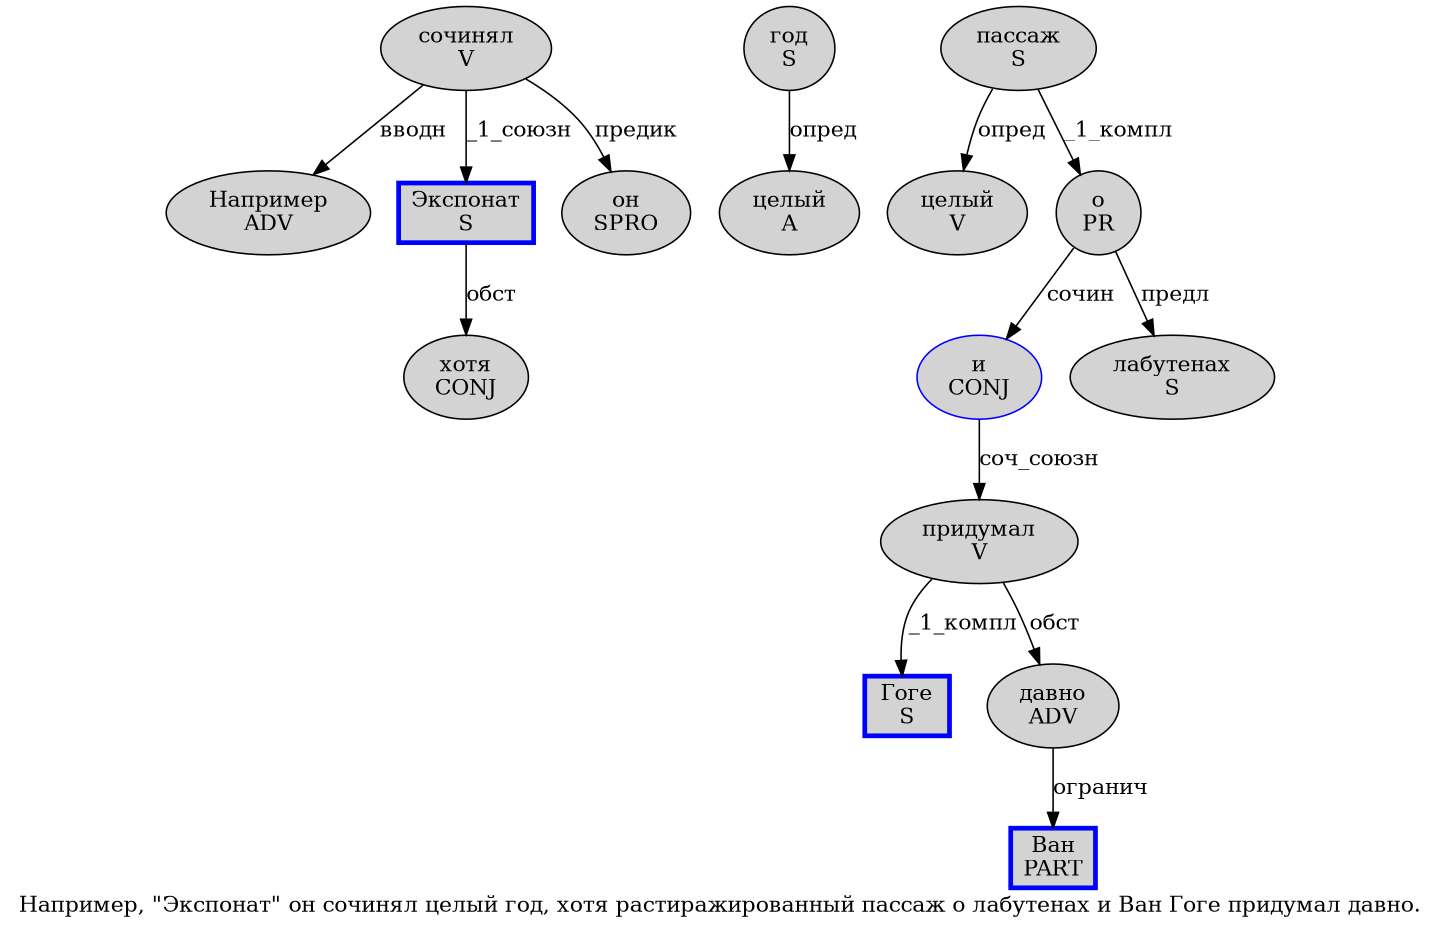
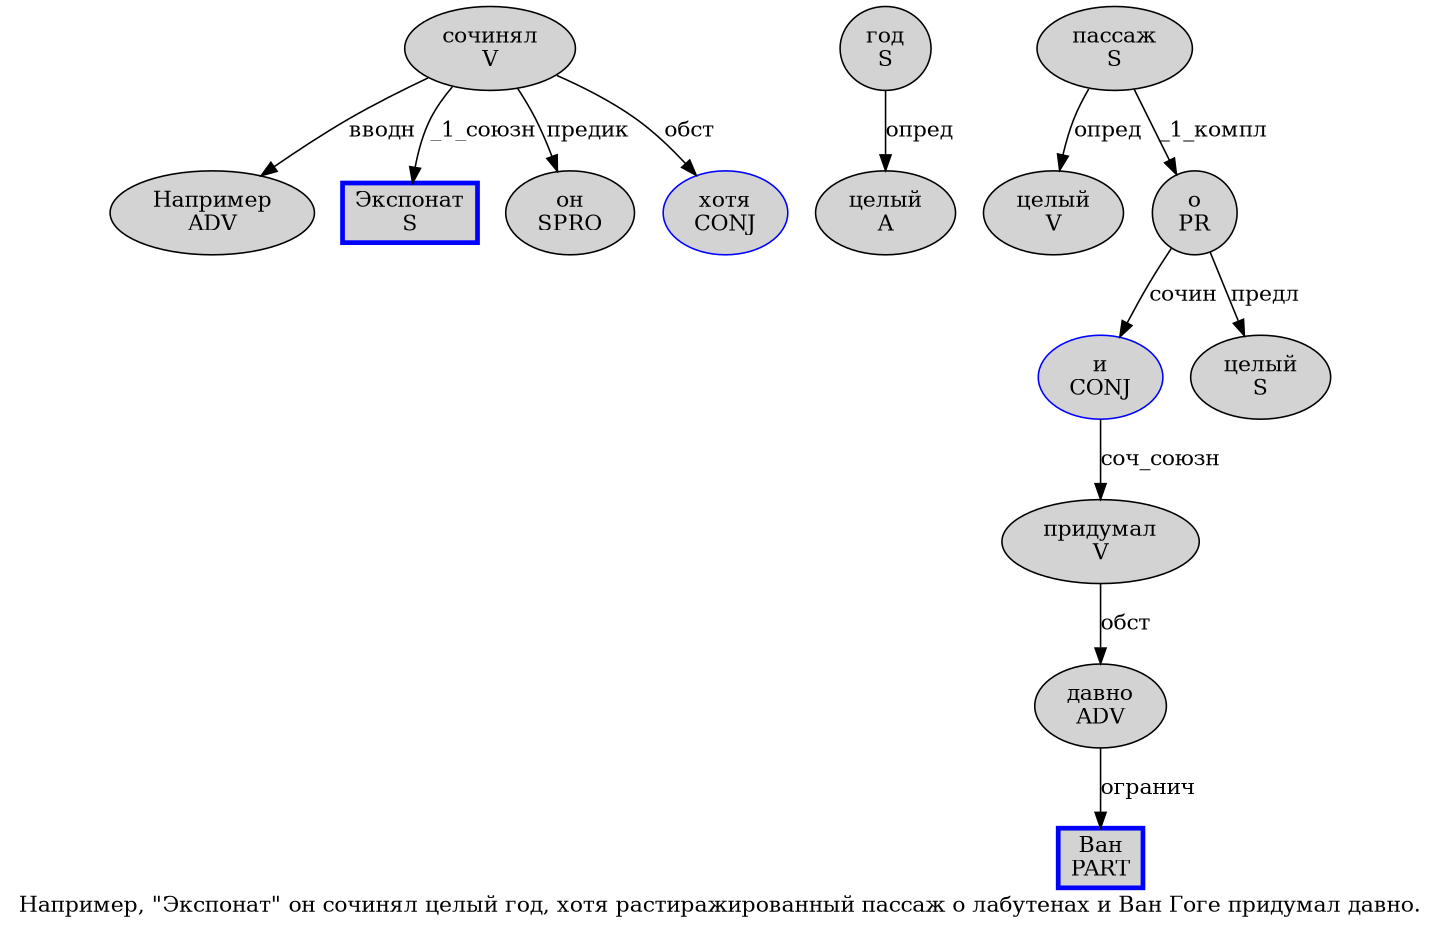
(466, 281) -> (626, 112)
(466, 377) -> (725, 213)
(1172, 377) -> (1261, 377)
(907, 706) -> none
